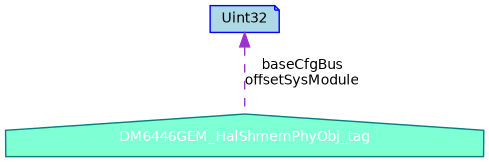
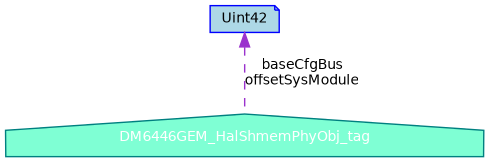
(245, 19) -> (245, 19)
